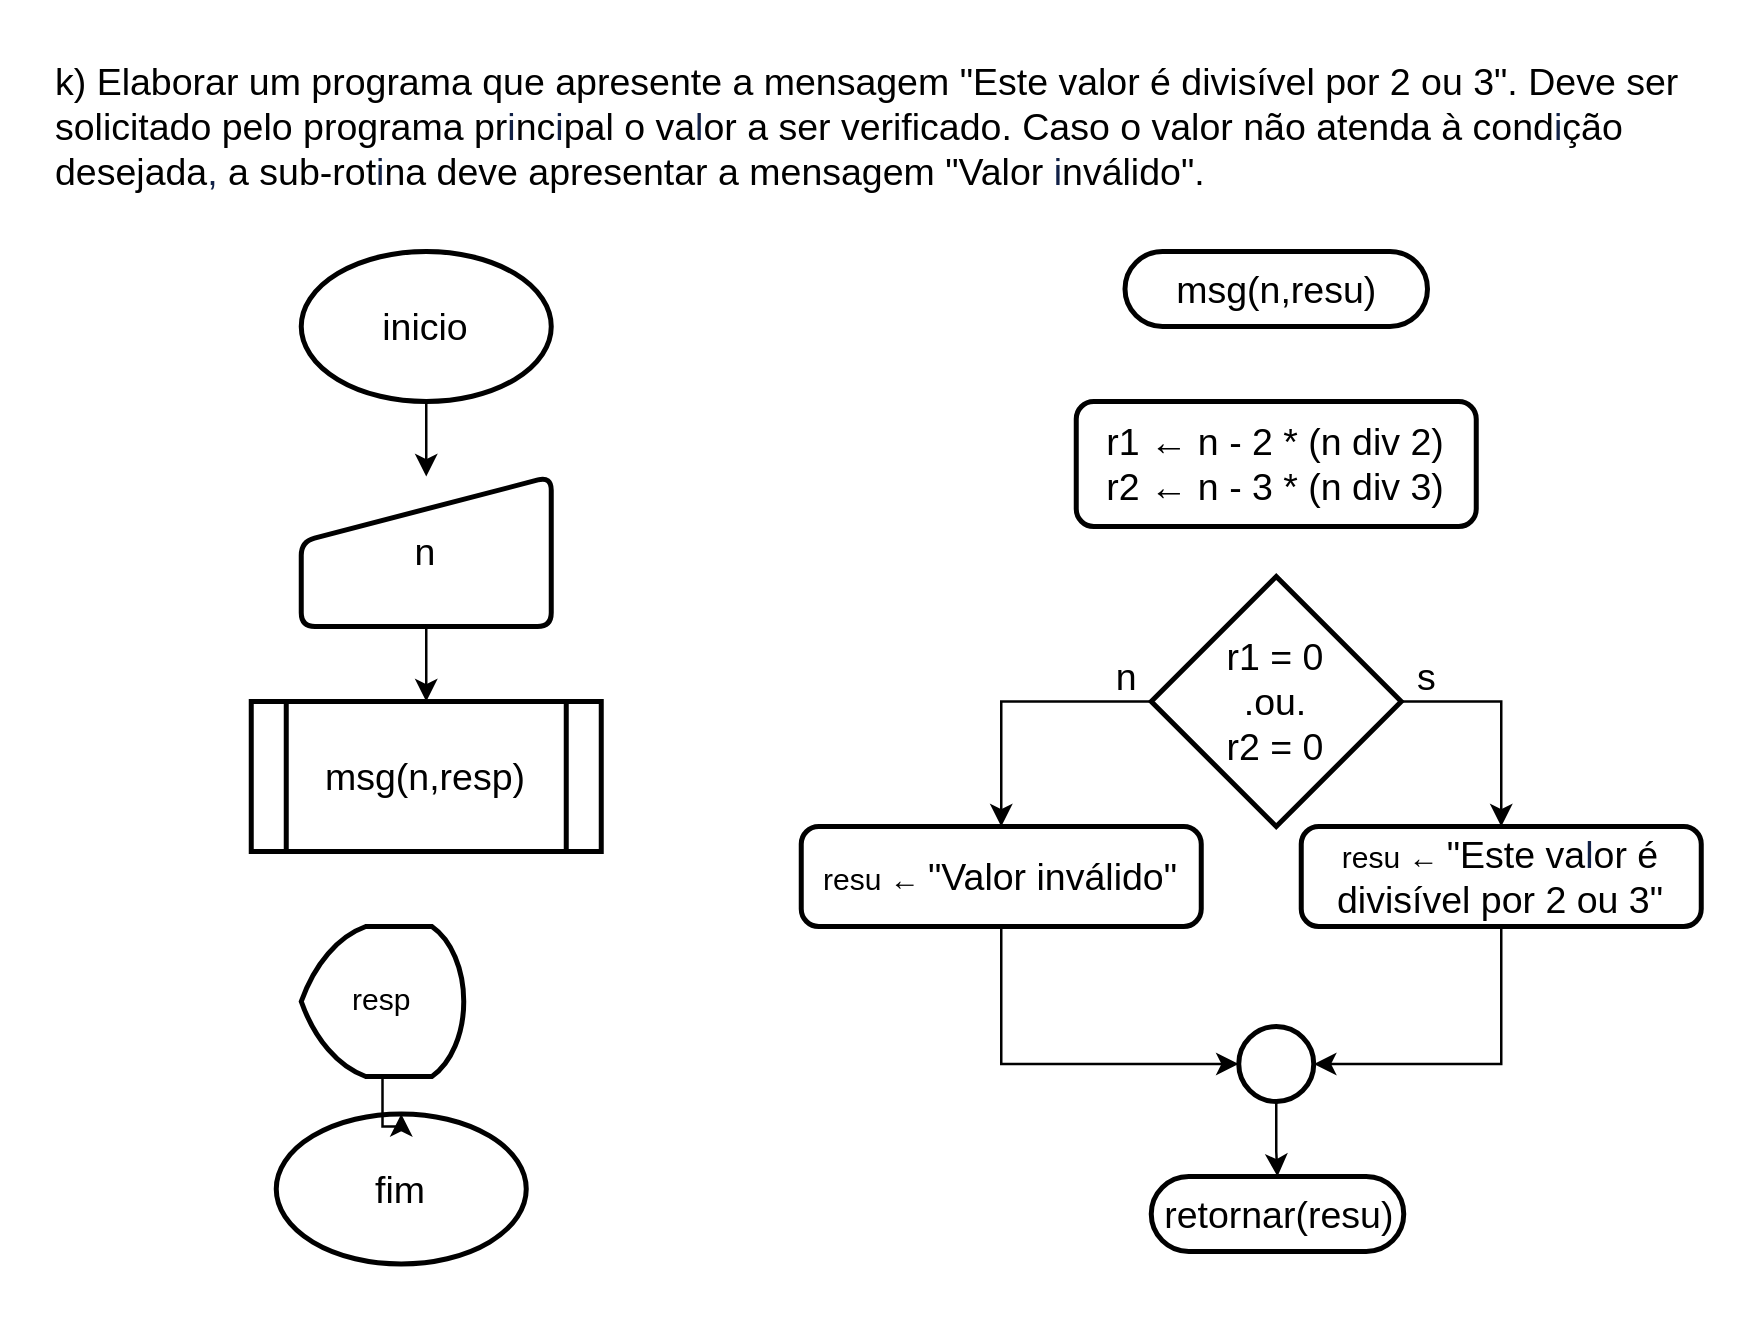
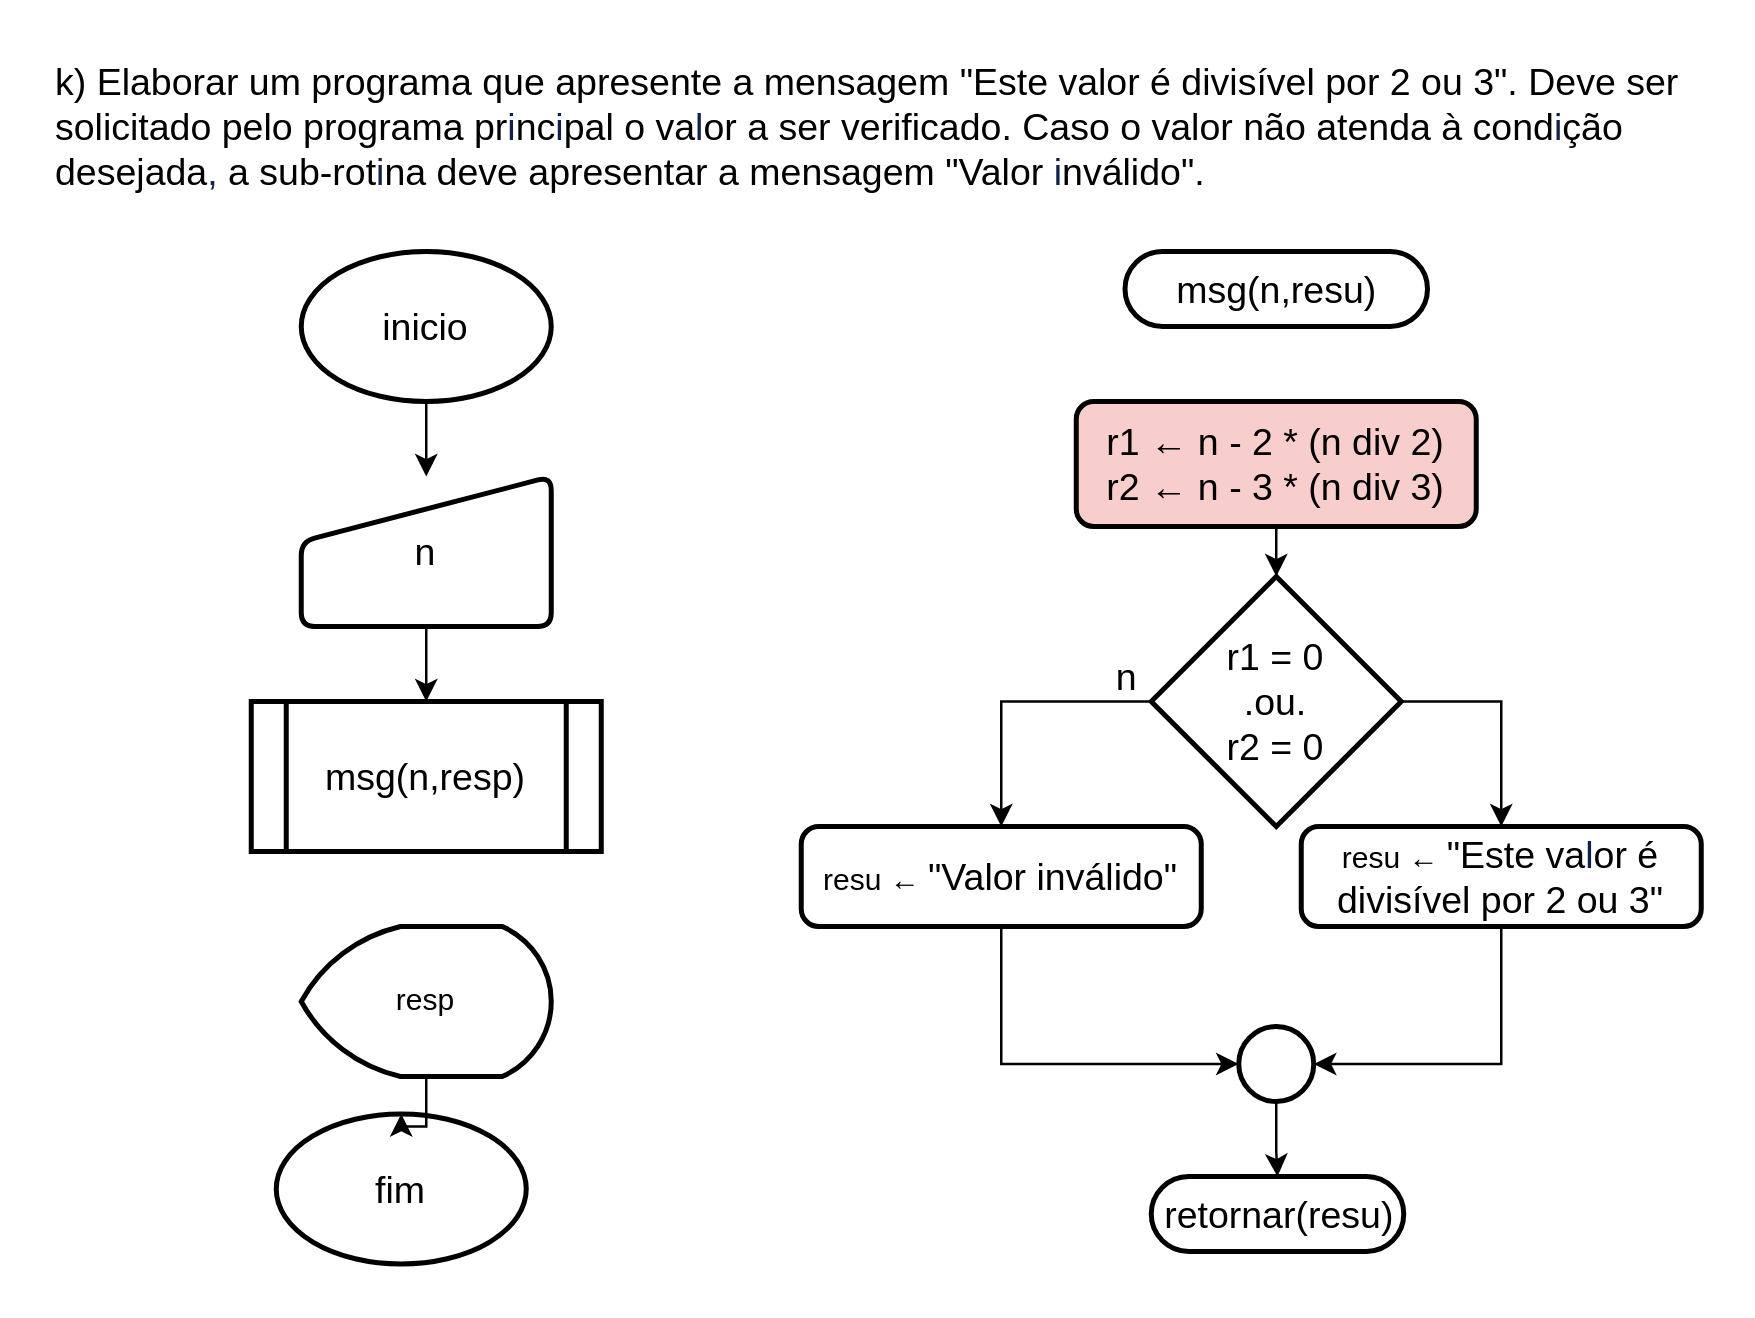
(1276, 464) -> (1276, 464)
none -> (1276, 559)
(1426, 676) -> none
(383, 1001) -> (426, 1001)
